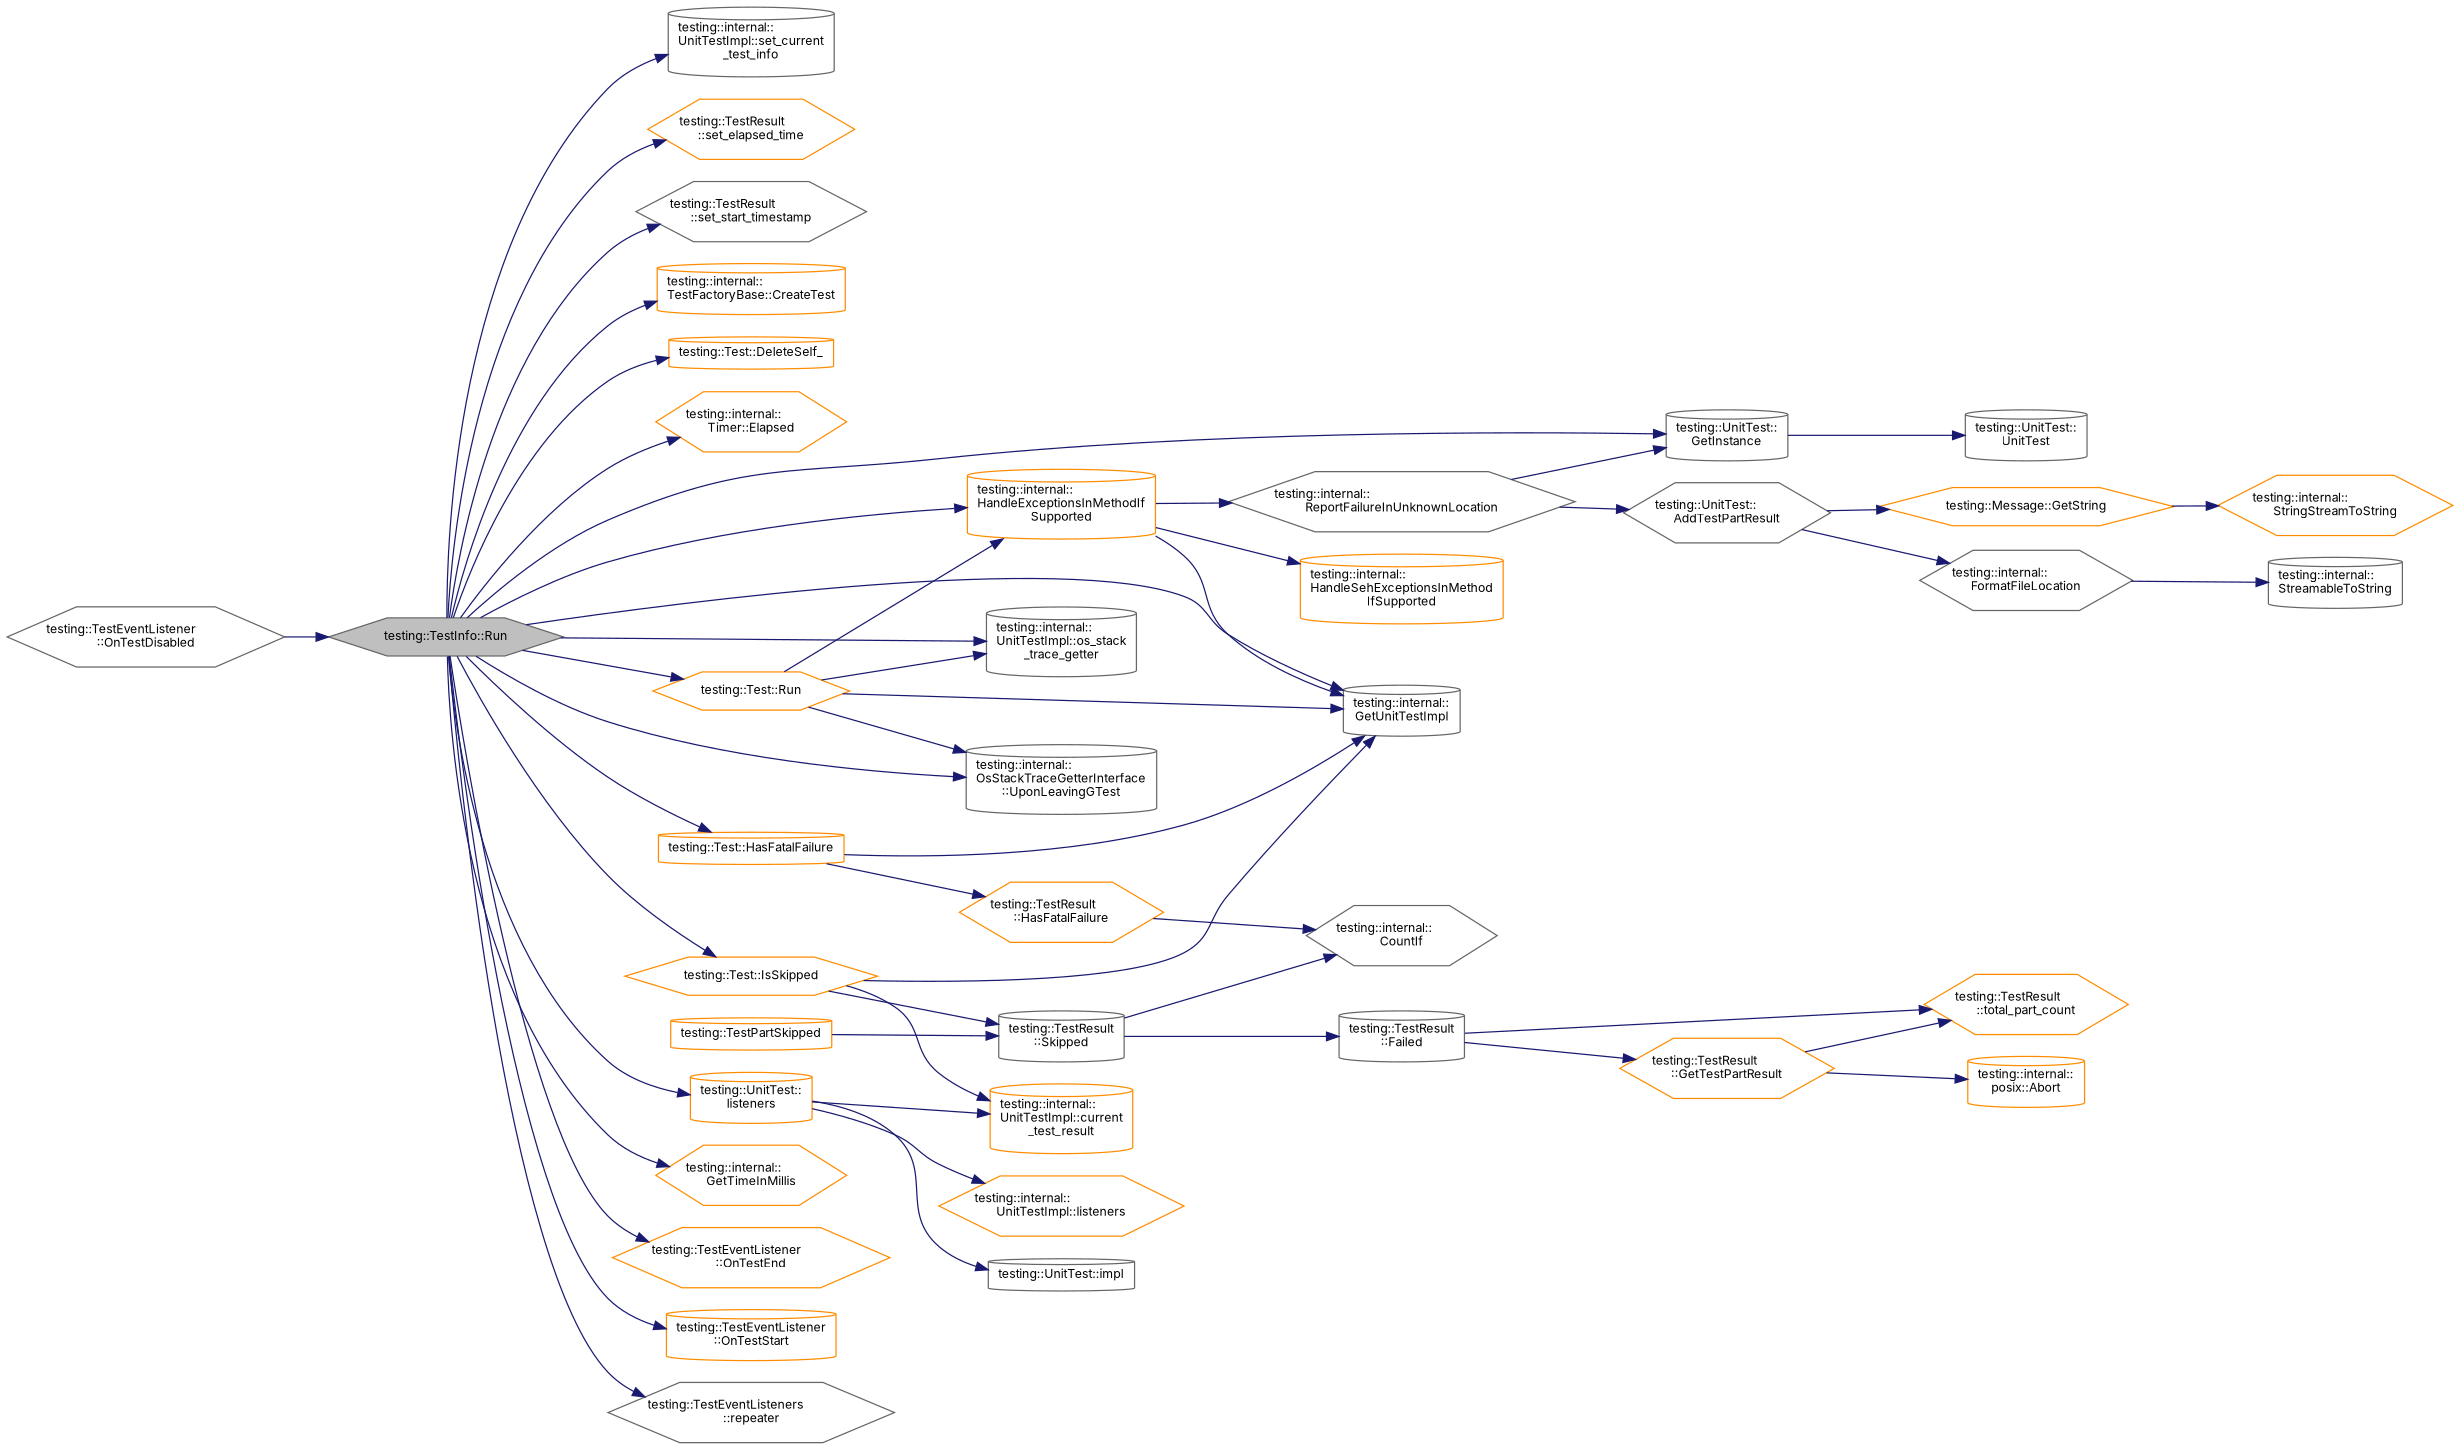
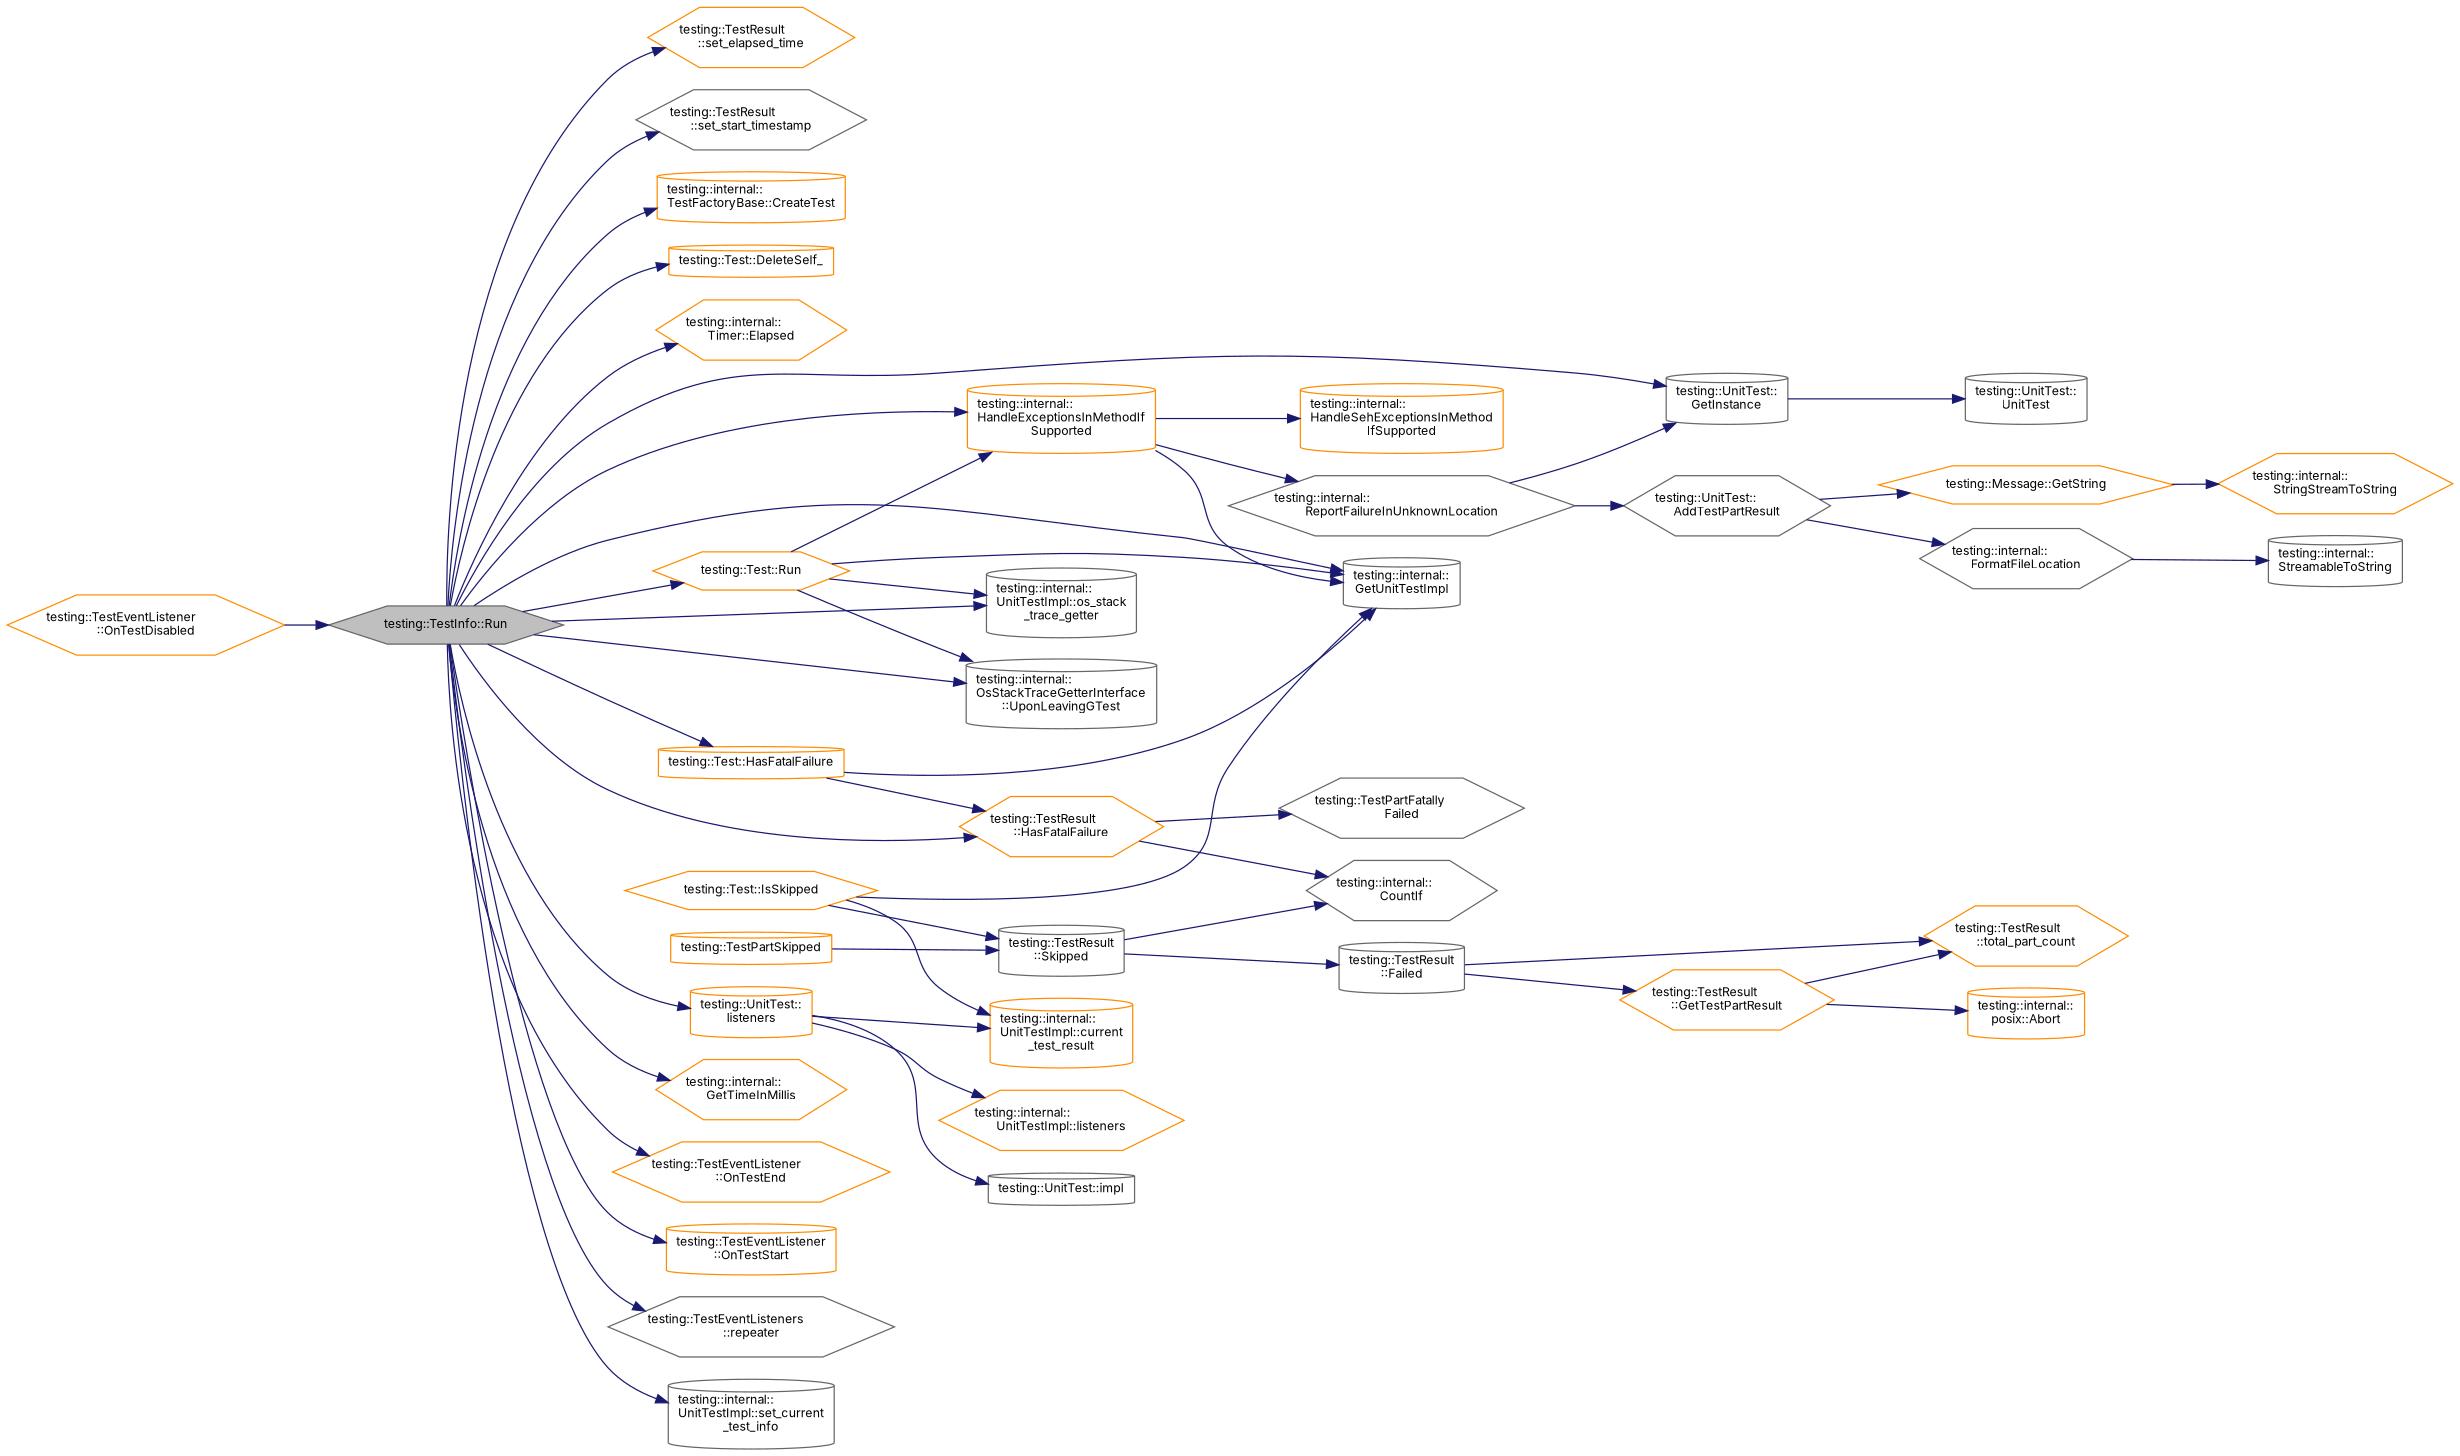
(146, 637) -> (146, 625)
none -> (1402, 808)
(561, 821) -> (680, 816)
